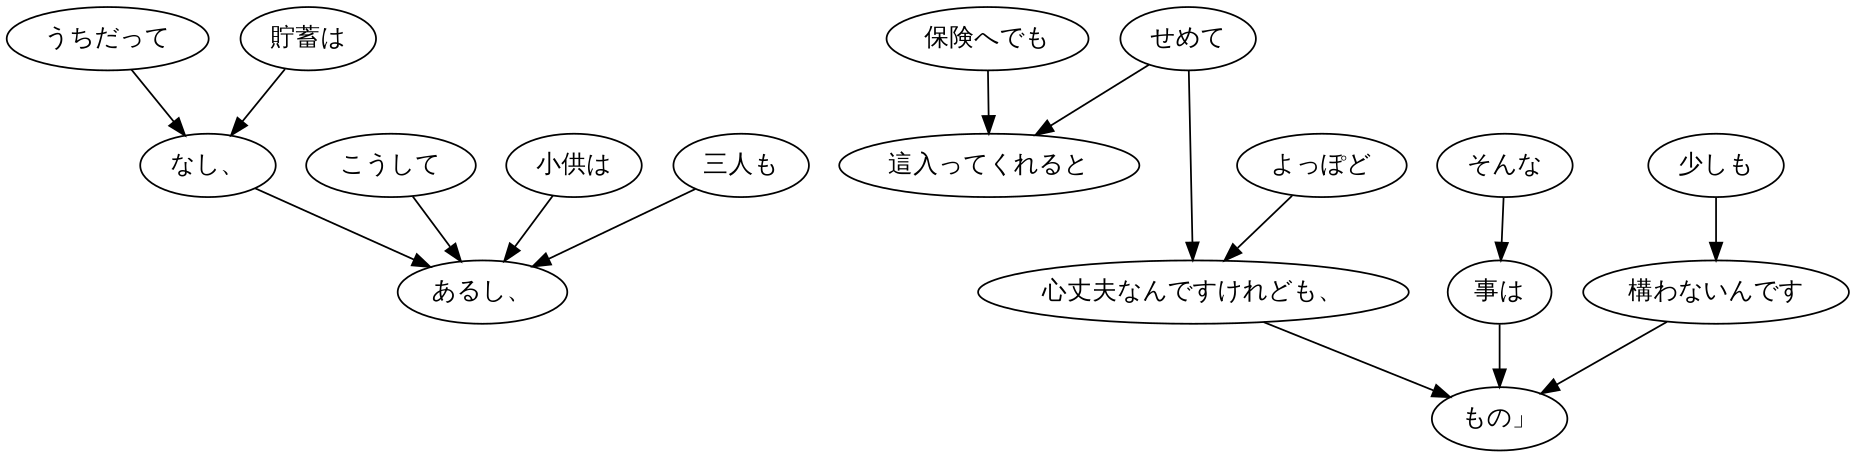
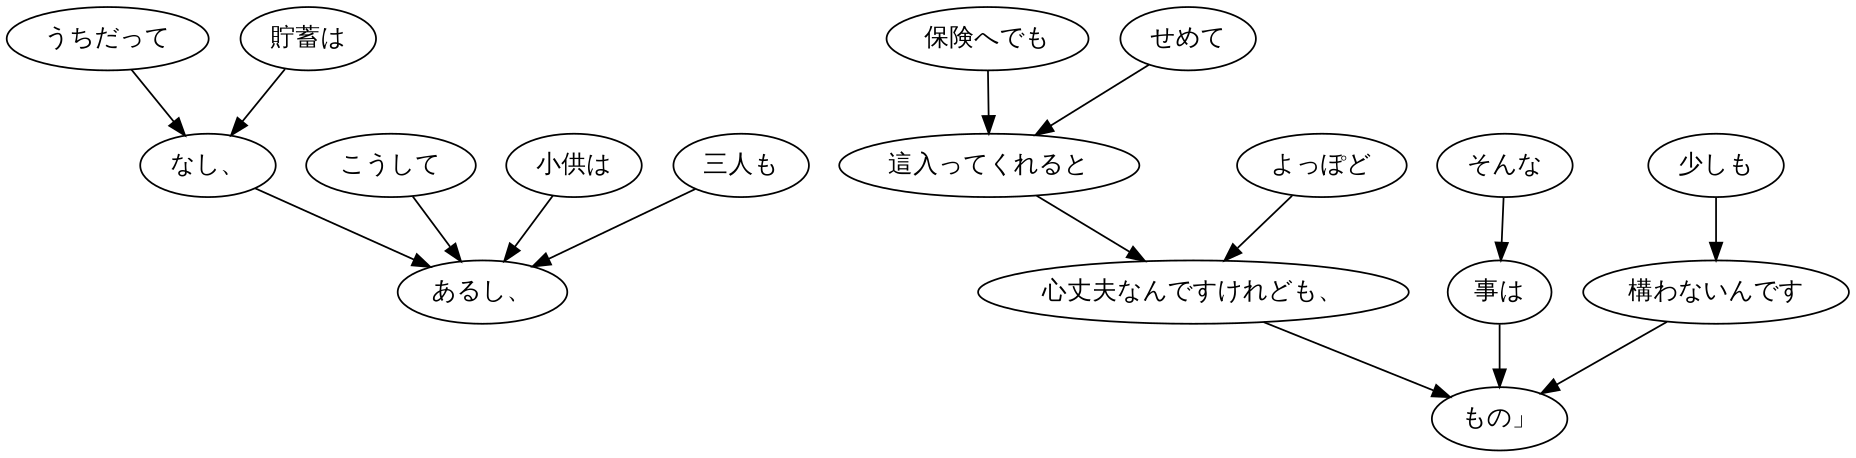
(1191, 156) -> (1083, 224)
